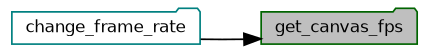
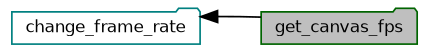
(222, 39) -> (239, 17)
